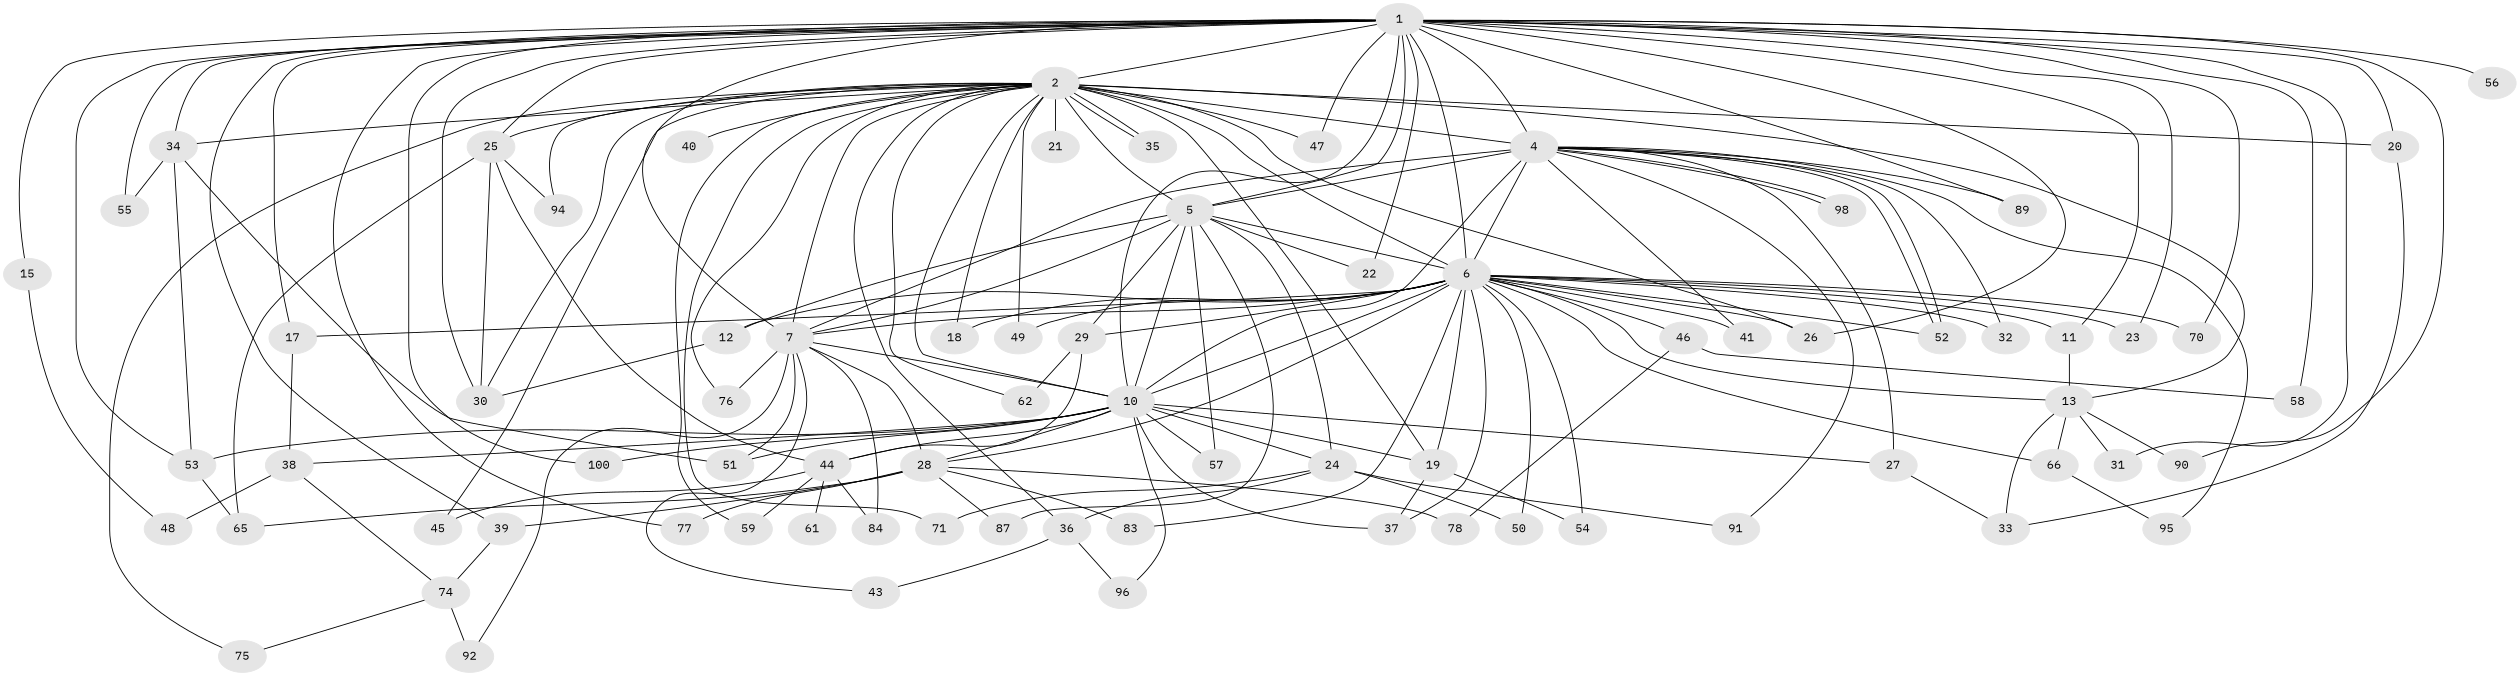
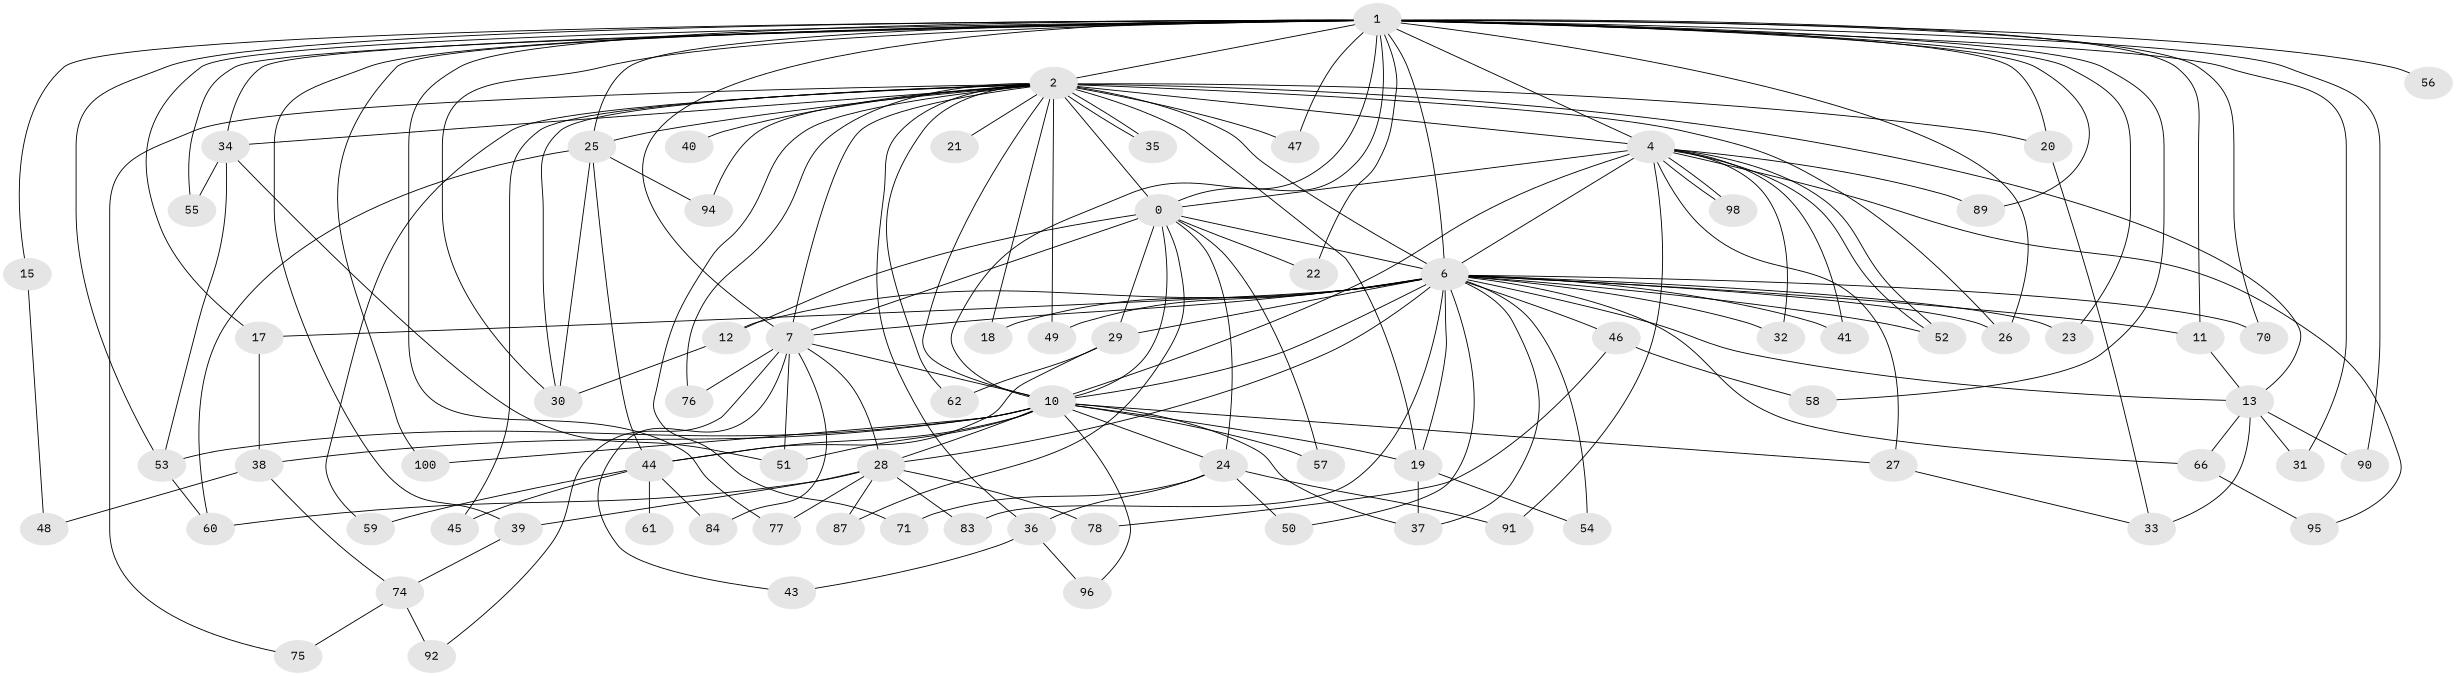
(1149, 197) -> none
(1190, 211) -> (1159, 211)
(241, 529) -> (211, 529)
